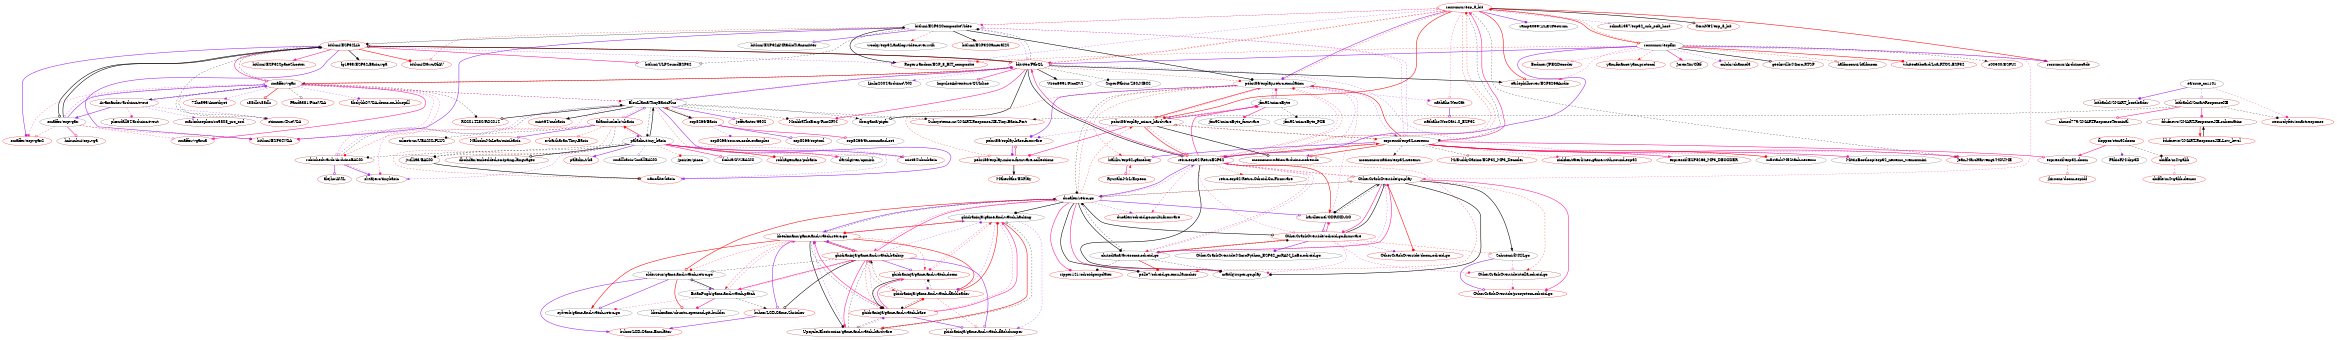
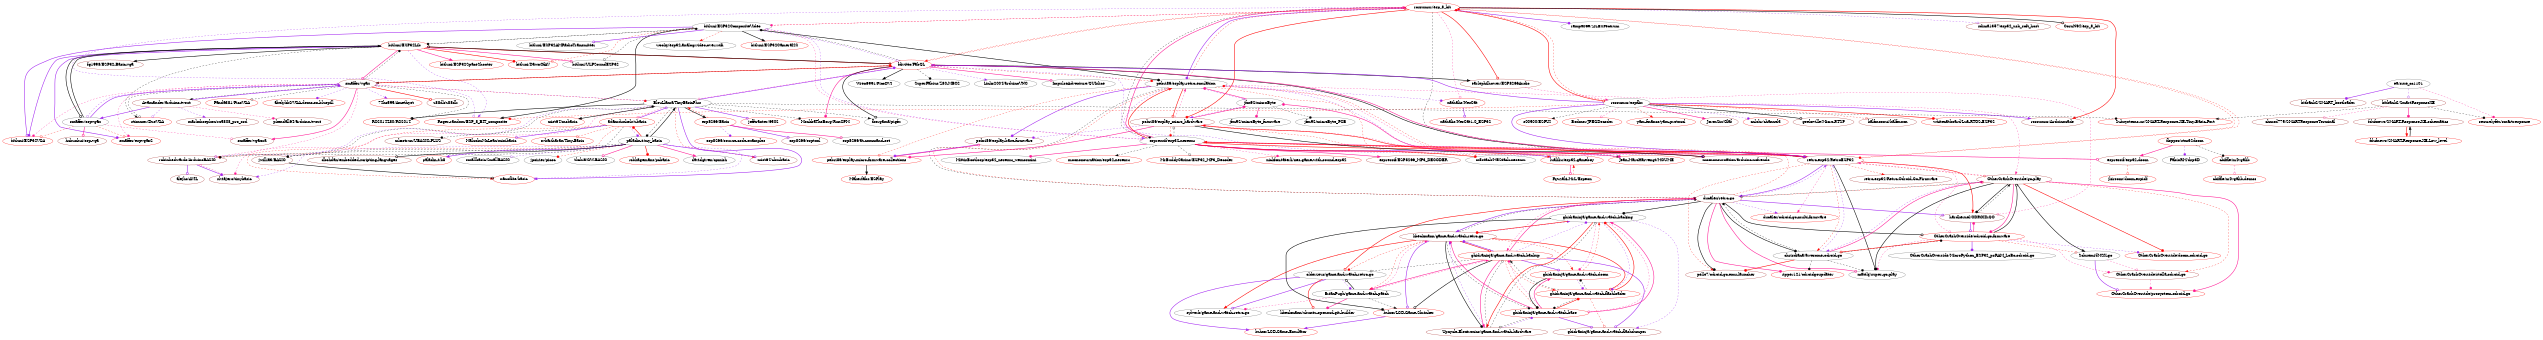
(1597, 58) -> (1563, 93)
(2150, 112) -> (2356, 112)
none -> (1352, 232)
